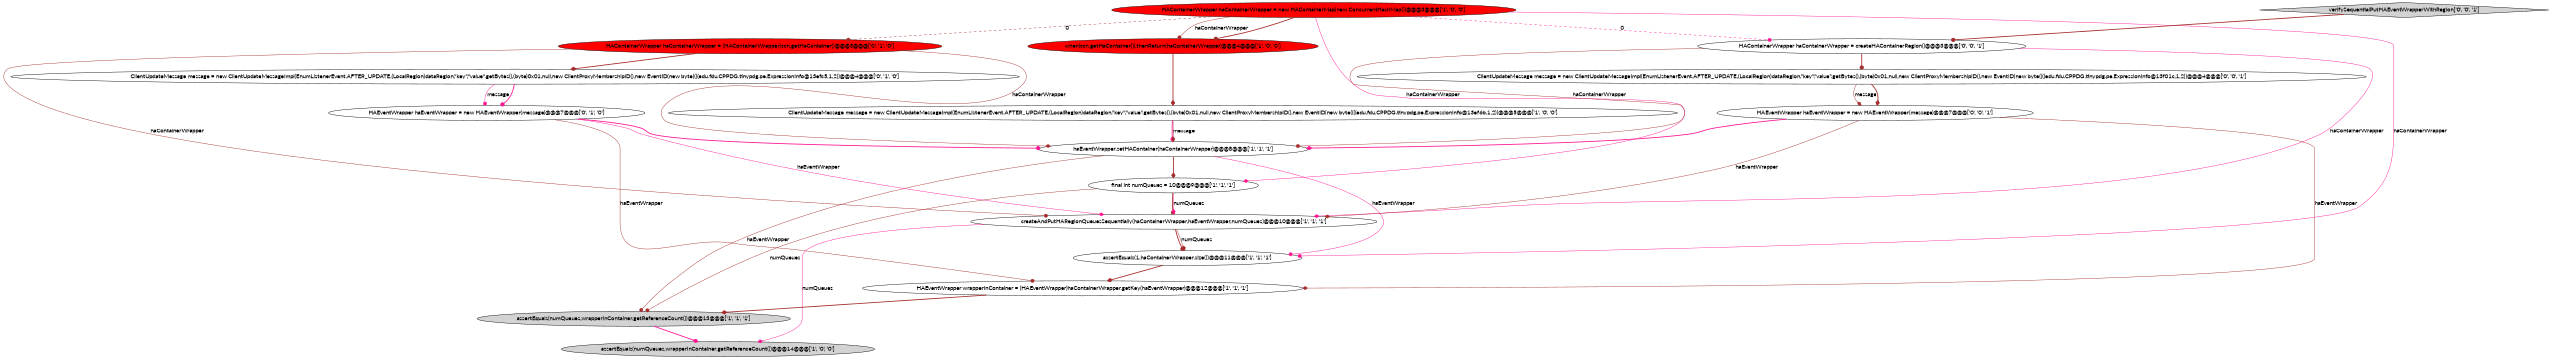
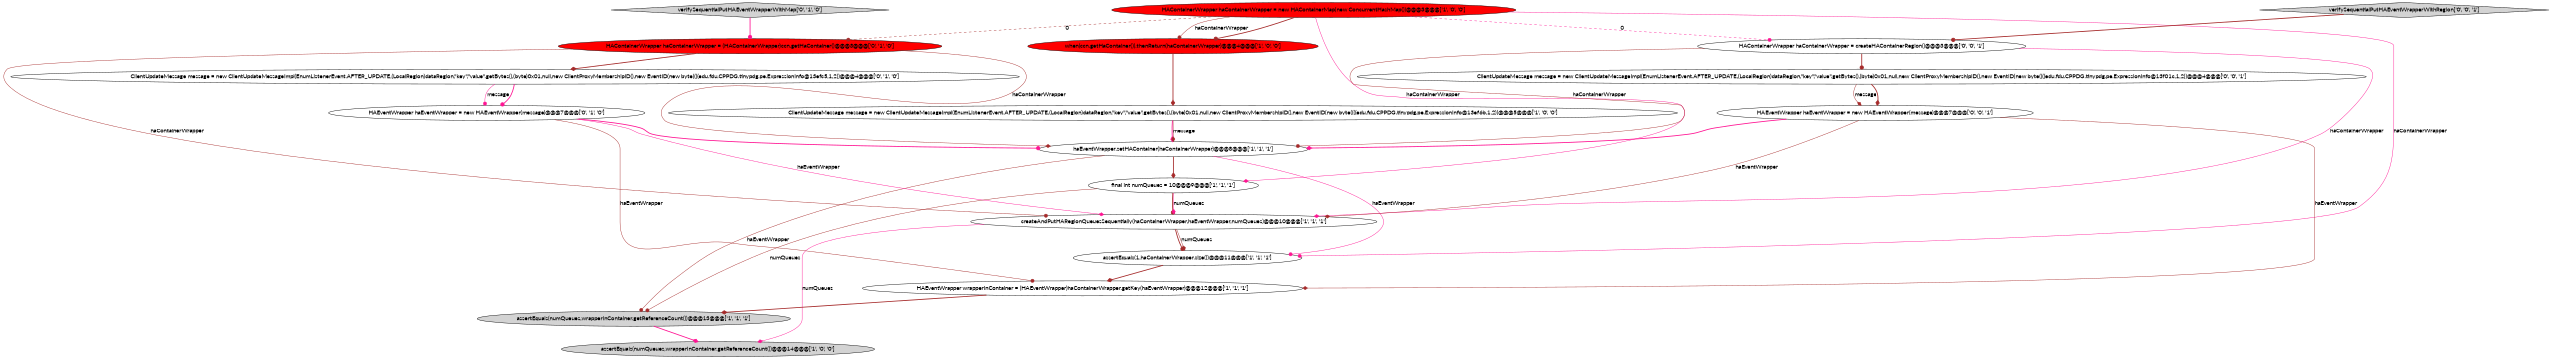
none -> (750, 10)
